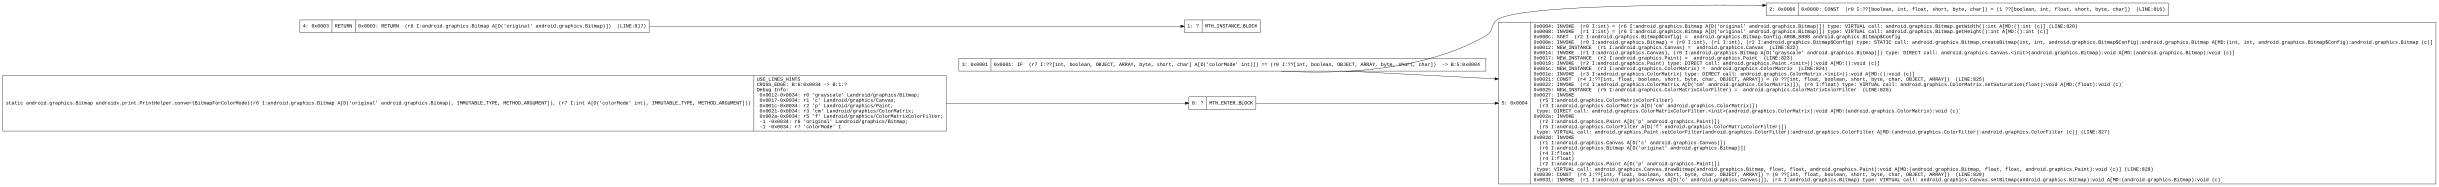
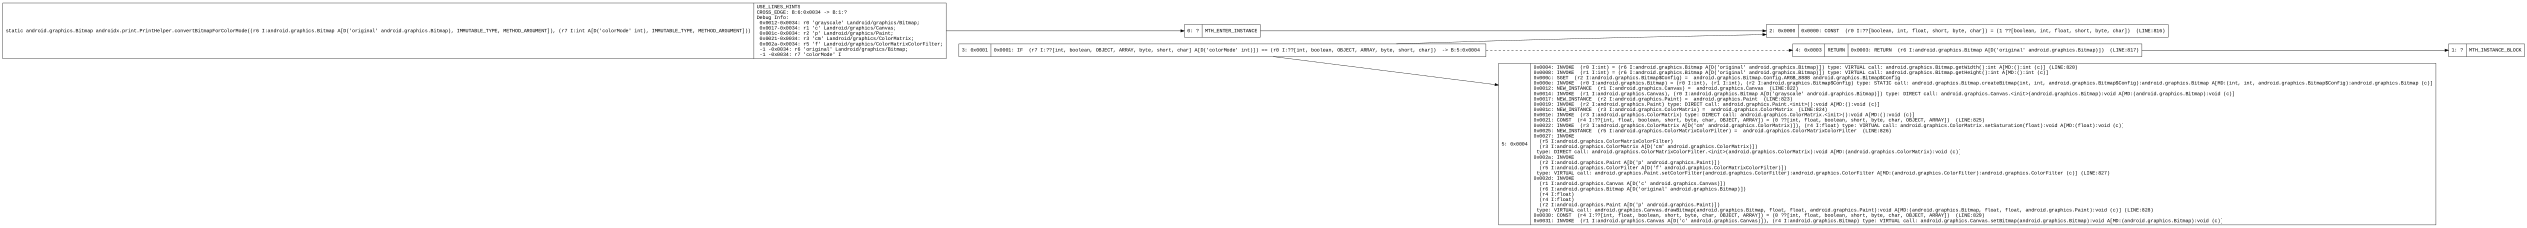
none -> (1637, 50)
(1231, 103) -> (1231, 31)
(1375, 103) -> (1512, 31)
